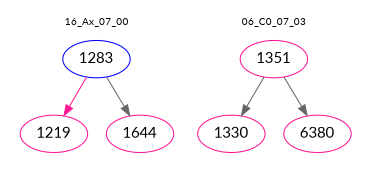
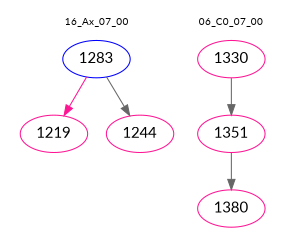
(274, 22) -> (231, 22)
(255, 92) -> (231, 91)
(140, 134) -> (140, 134)
(317, 134) -> (231, 209)
